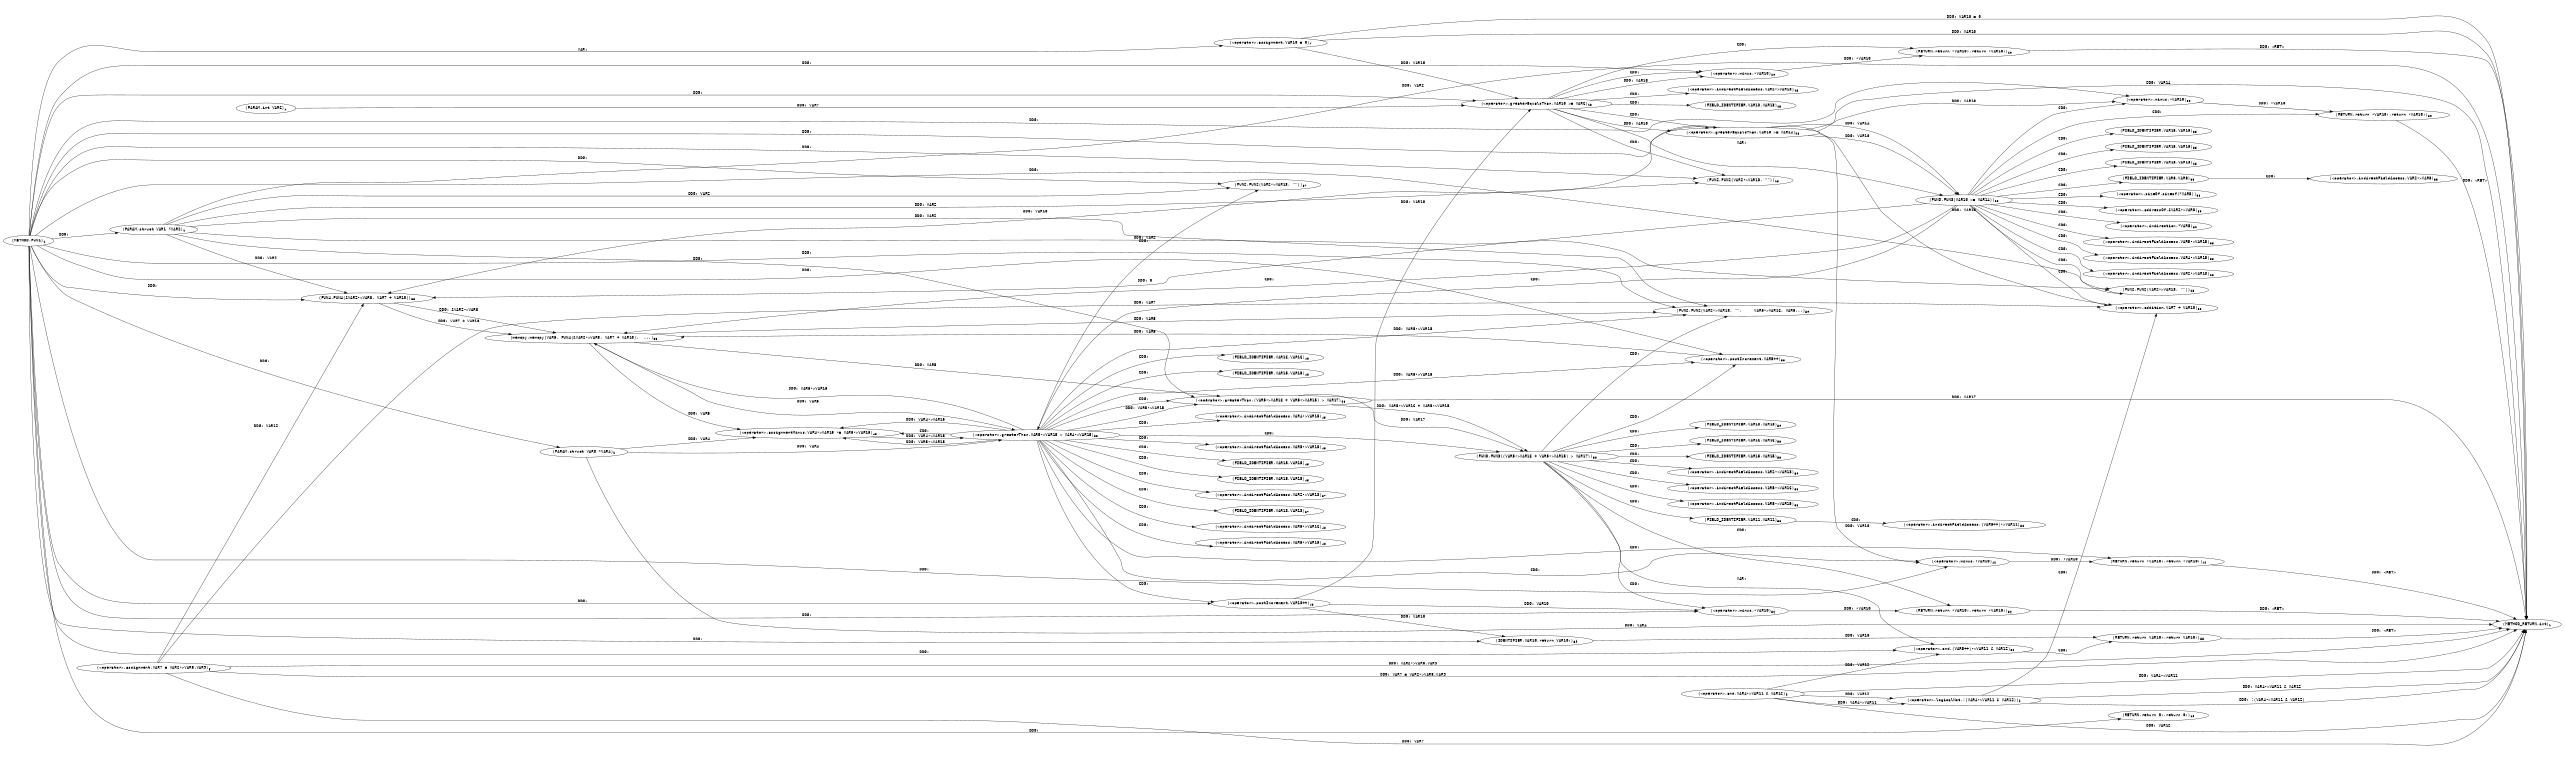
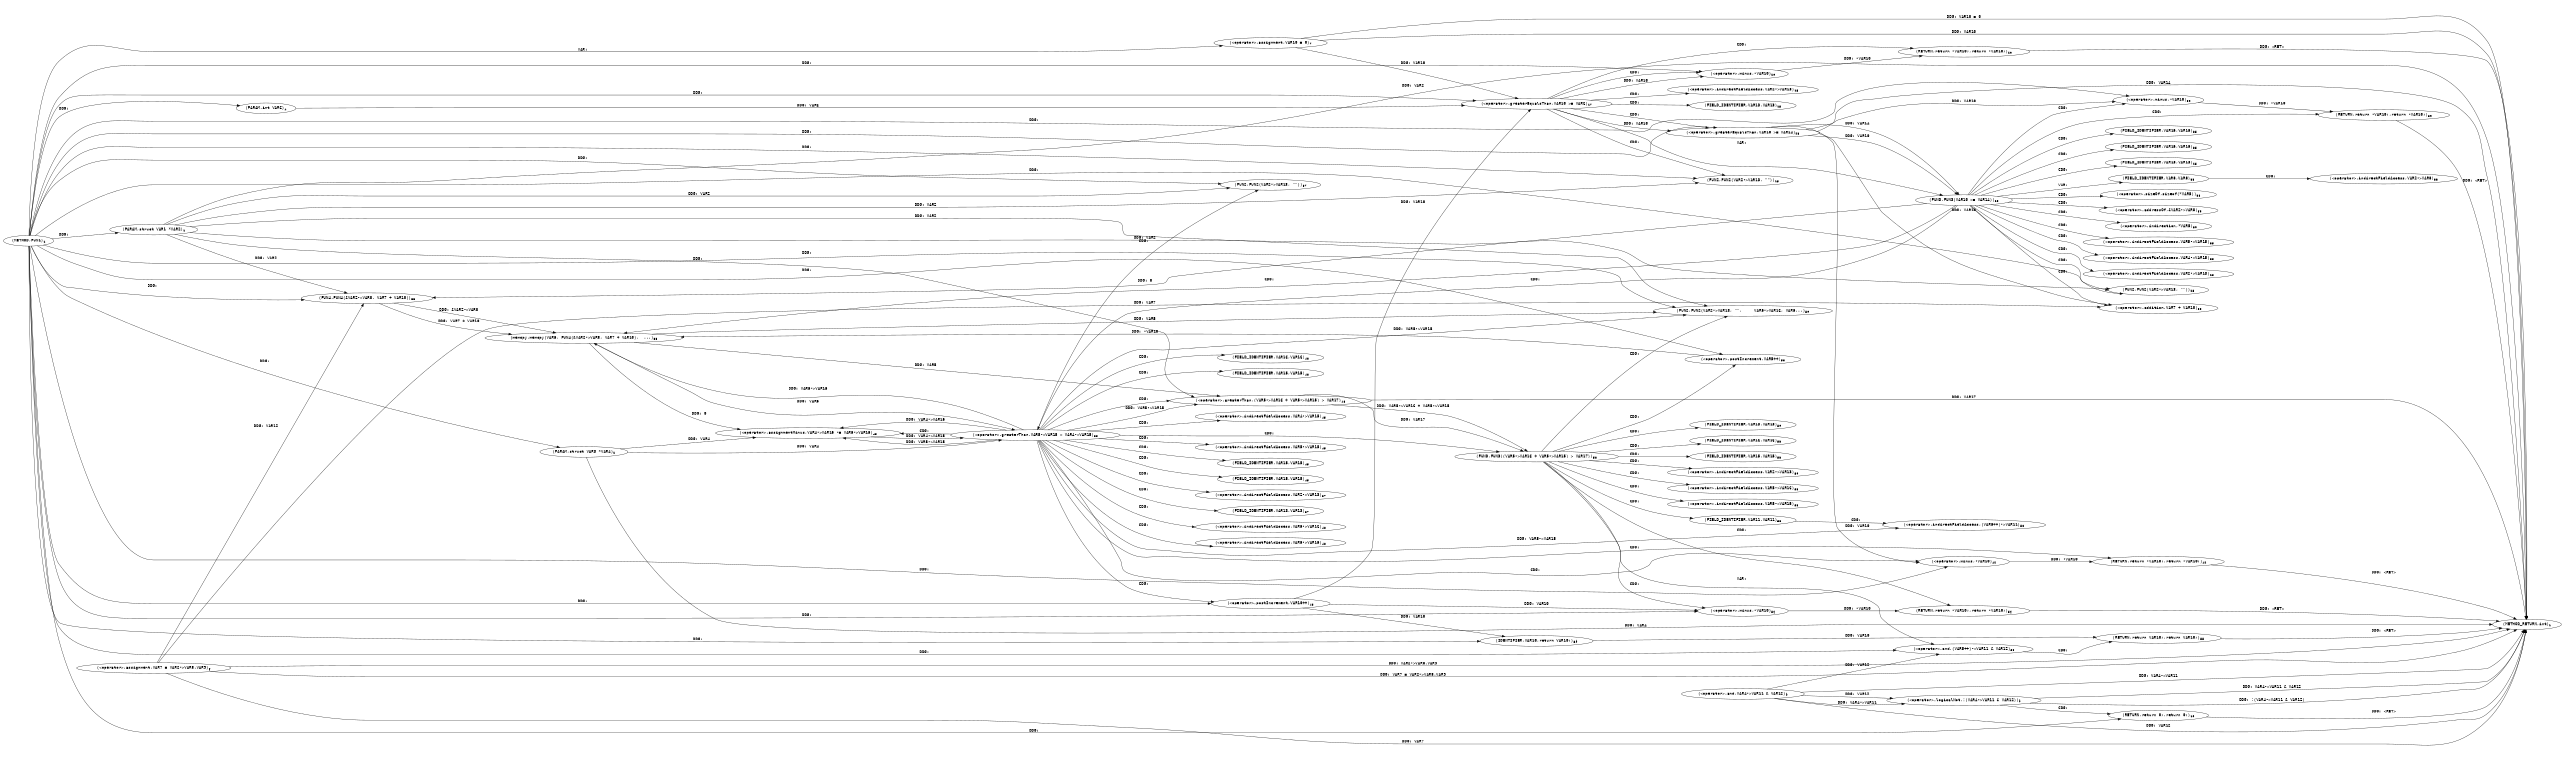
(1590, 103) -> (1590, 103)
(808, 105) -> (808, 105)
none -> (85, 107)
(2064, 185) -> (2064, 185)
(1102, 215) -> none
(1145, 332) -> (1145, 332)
(1365, 382) -> (1442, 549)
(1344, 400) -> (1344, 400)
(699, 414) -> (699, 414)
(2092, 524) -> (2054, 711)
none -> (2390, 718)
